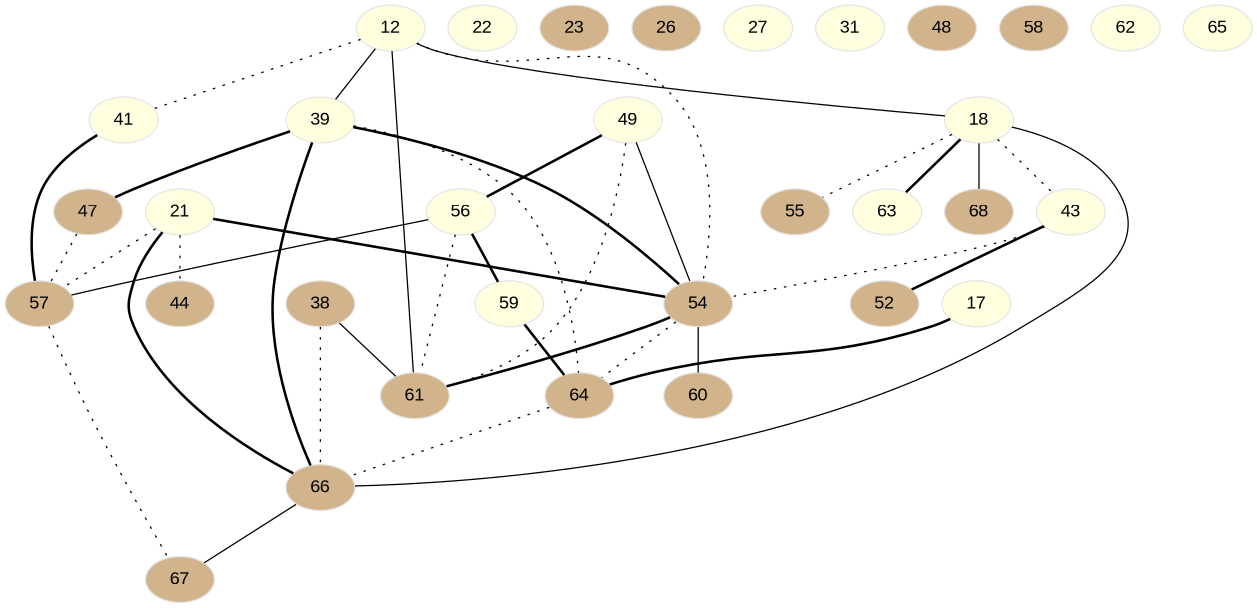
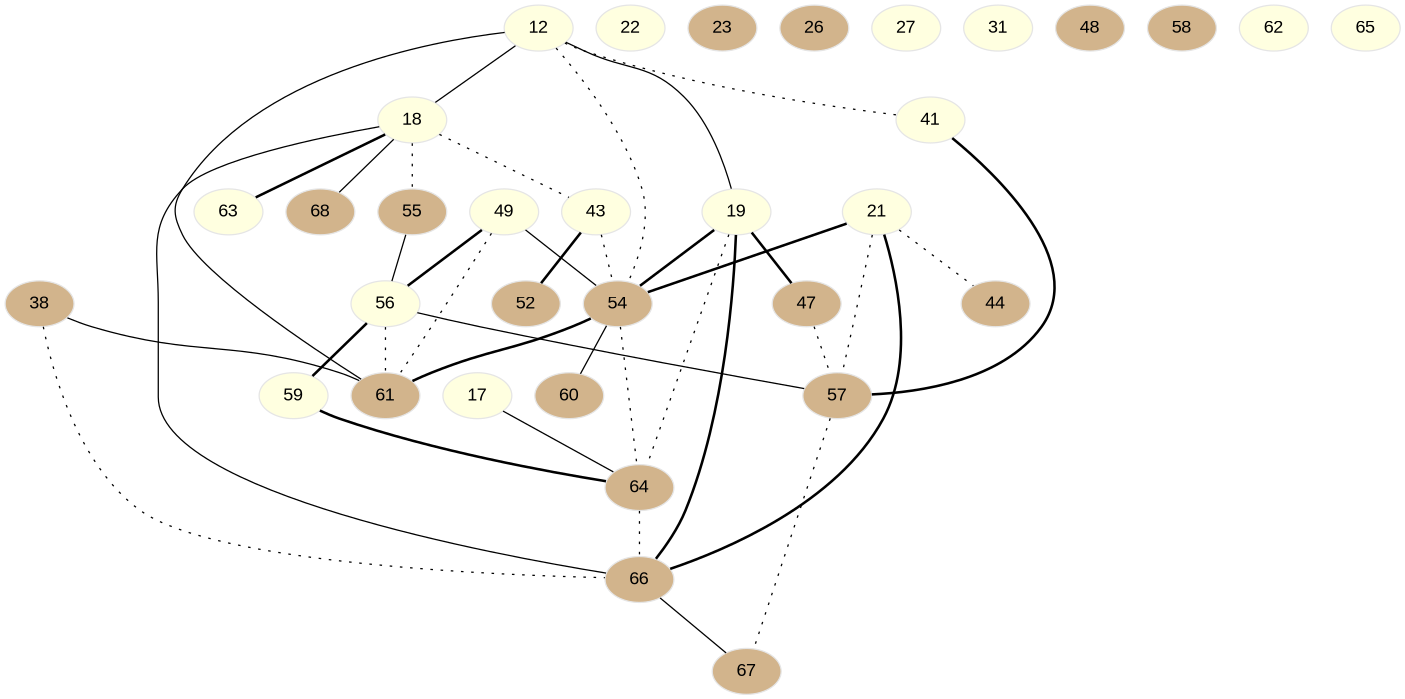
(320, 120) -> (736, 212)
none -> (399, 258)
(781, 354) -> (558, 442)
